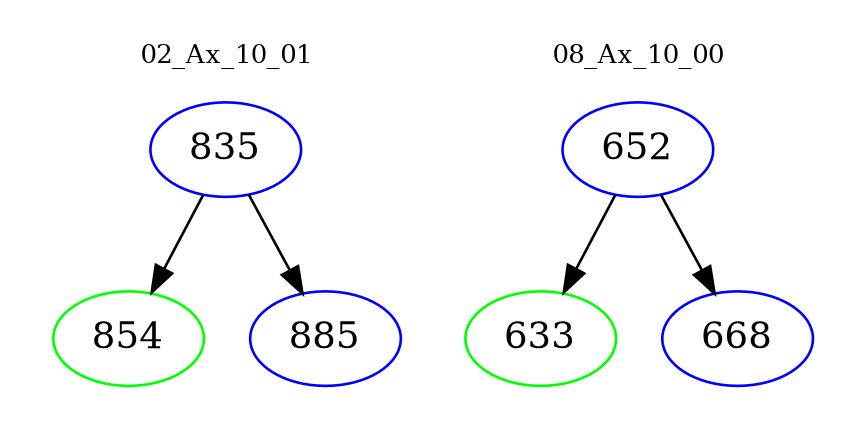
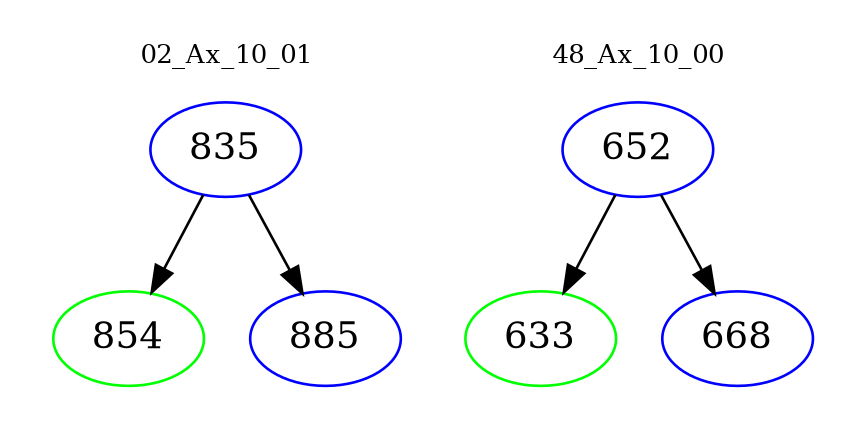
(639, 56) -> (639, 56)
